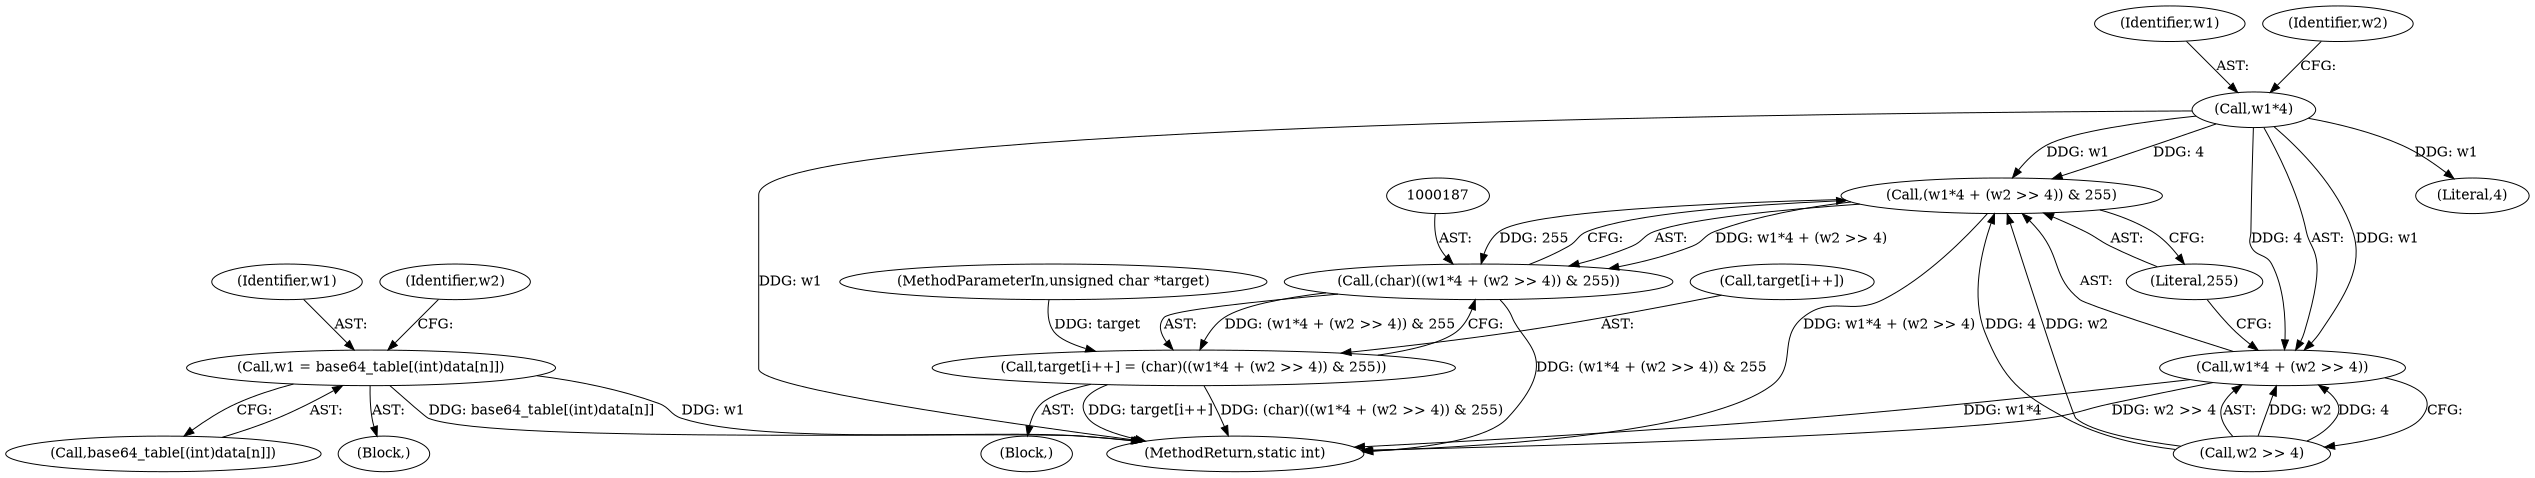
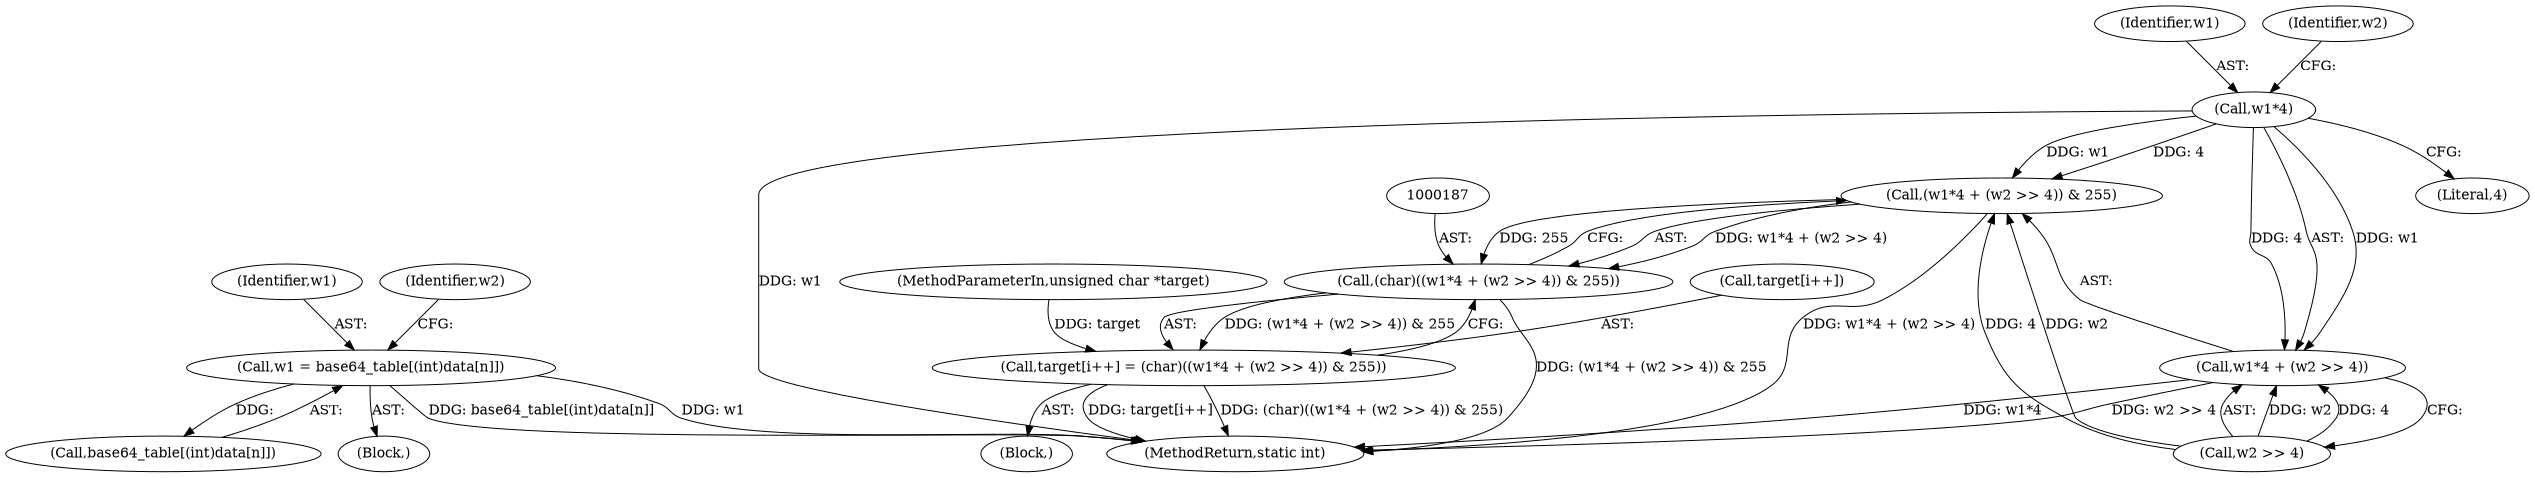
(2446, 153) -> (2446, 153)
(2195, 282) -> none
(257, 411) -> (257, 411)
